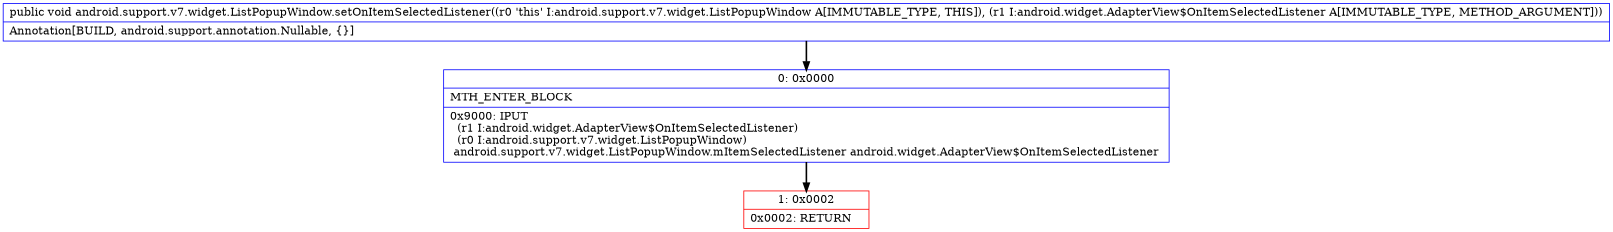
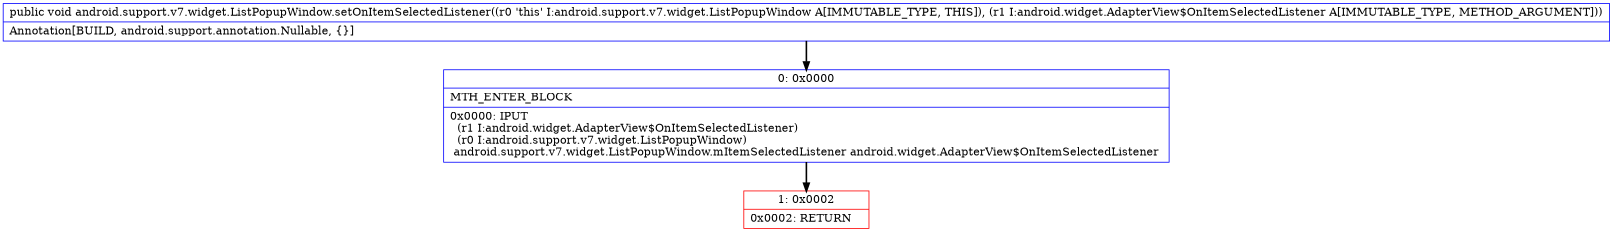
(493, 116) -> (493, 116)
